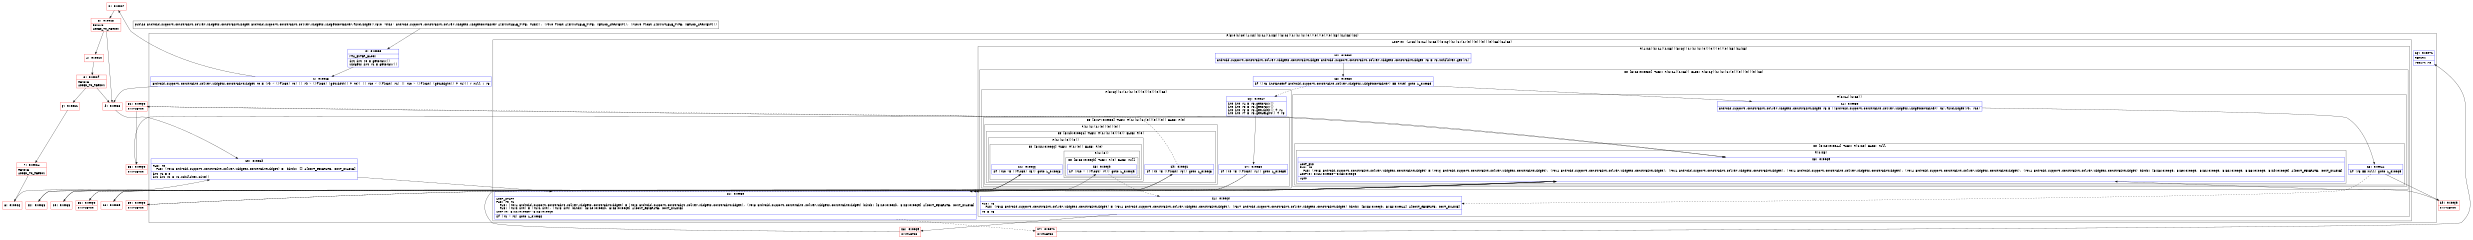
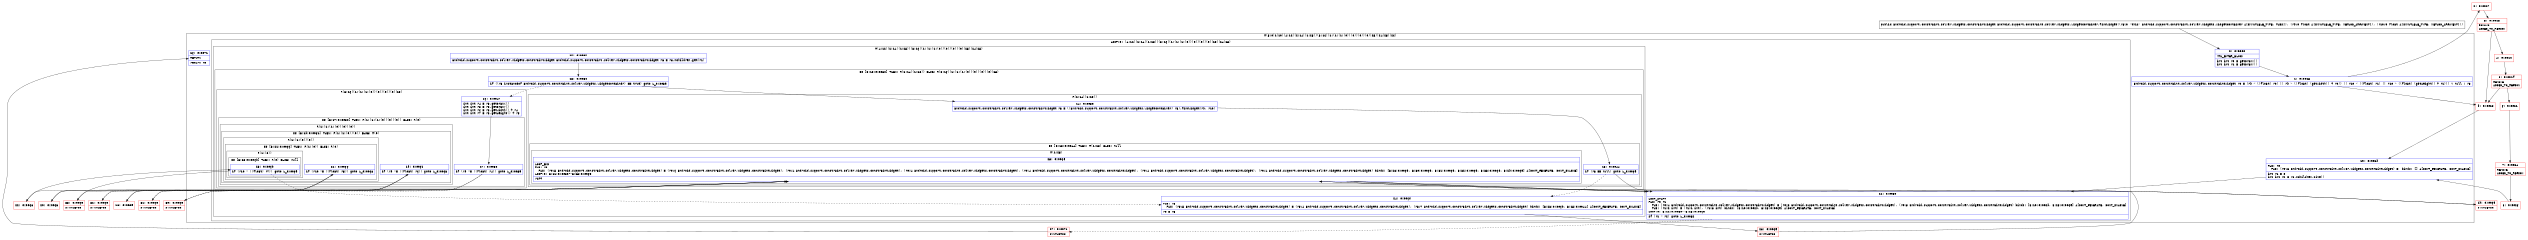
(373, 64) -> (2237, 64)
(137, 138) -> (152, 177)
